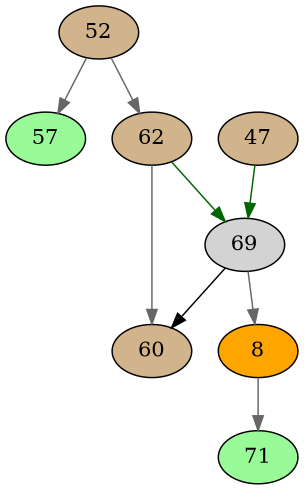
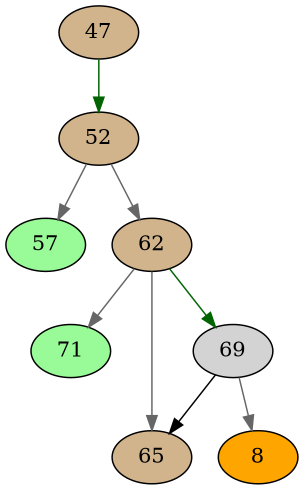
(252, 184) -> (99, 78)
(152, 351) -> (152, 457)
(258, 397) -> (116, 292)
